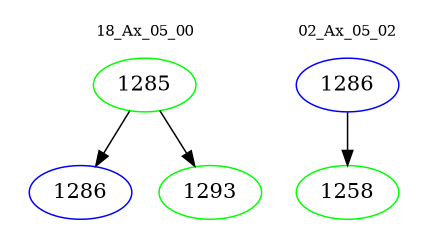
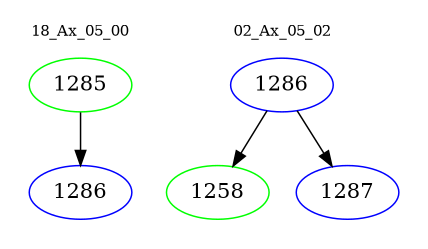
(210, 192) -> none
none -> (348, 192)
